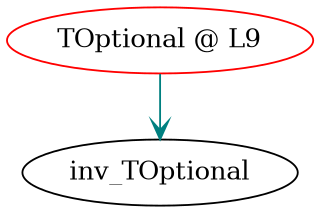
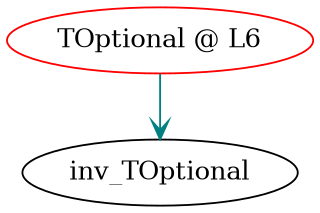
(160, 40) -> (160, 40)
